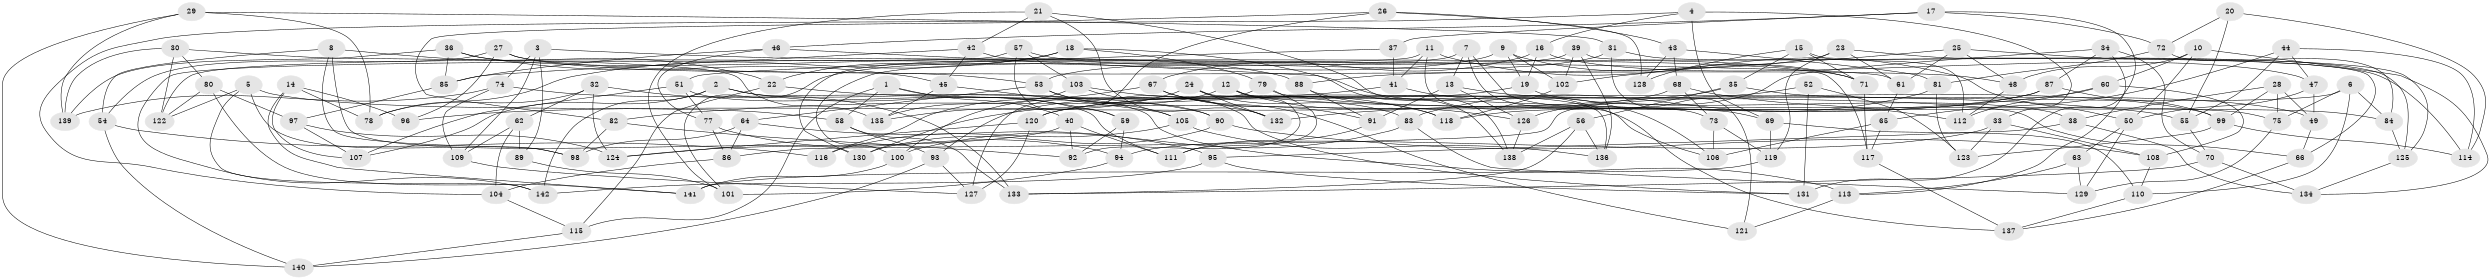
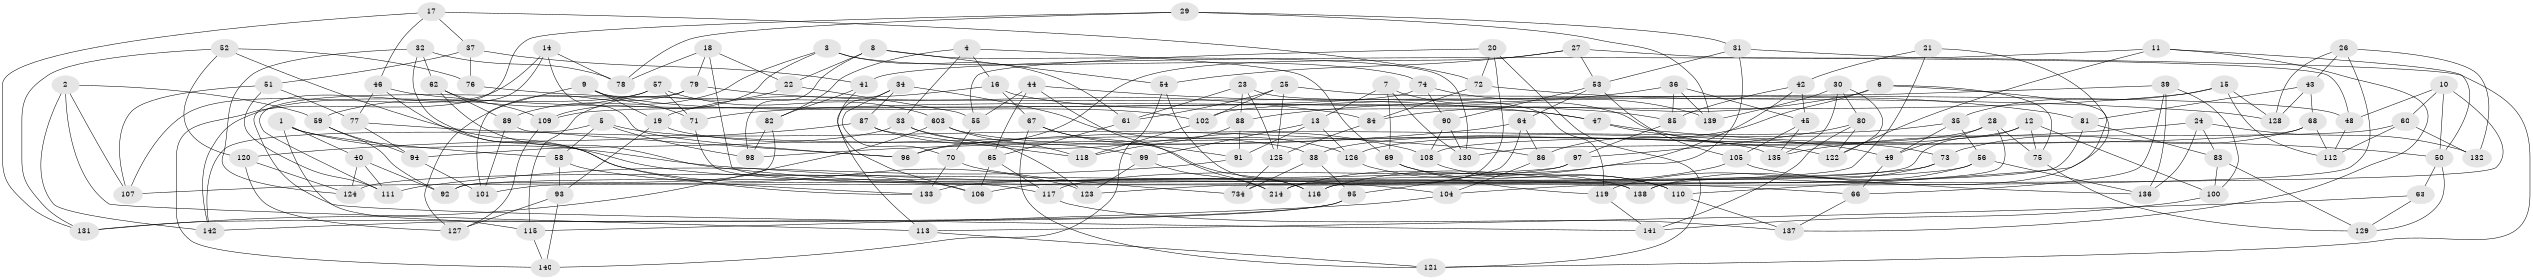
none -> (471, 85)
(1077, 85) -> (938, 121)
(1109, 87) -> none
(2249, 103) -> (1683, 183)
none -> (705, 144)
(2465, 158) -> (1276, 195)
(2306, 195) -> (1238, 195)
none -> (1696, 208)
